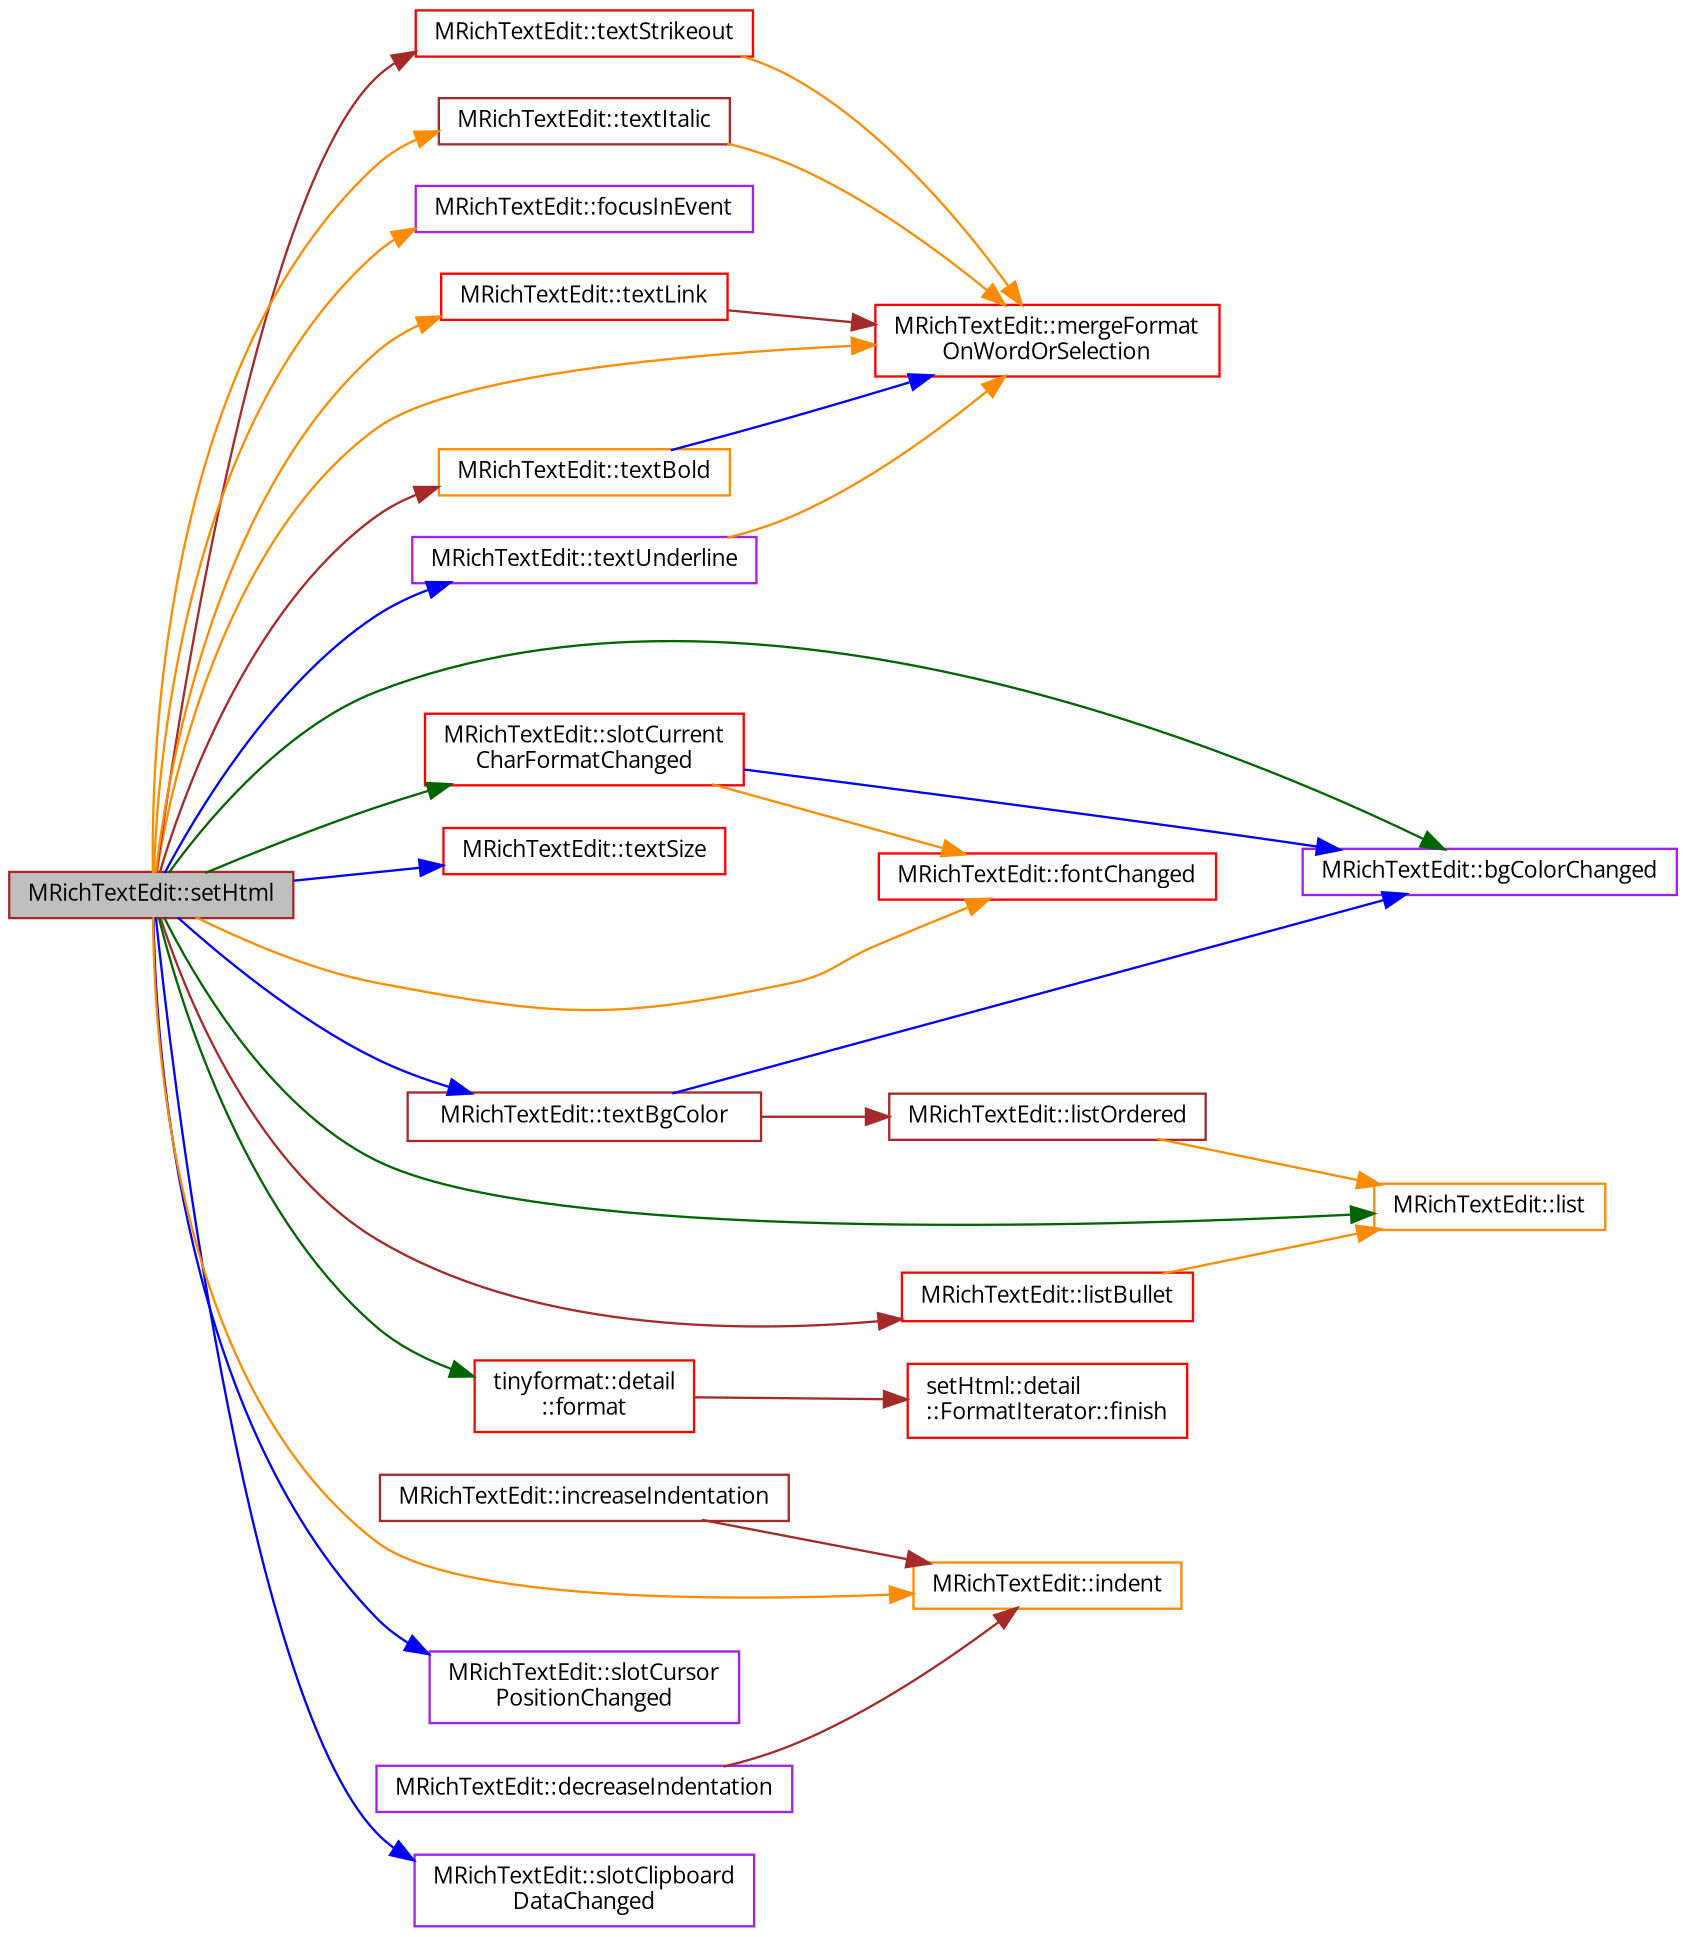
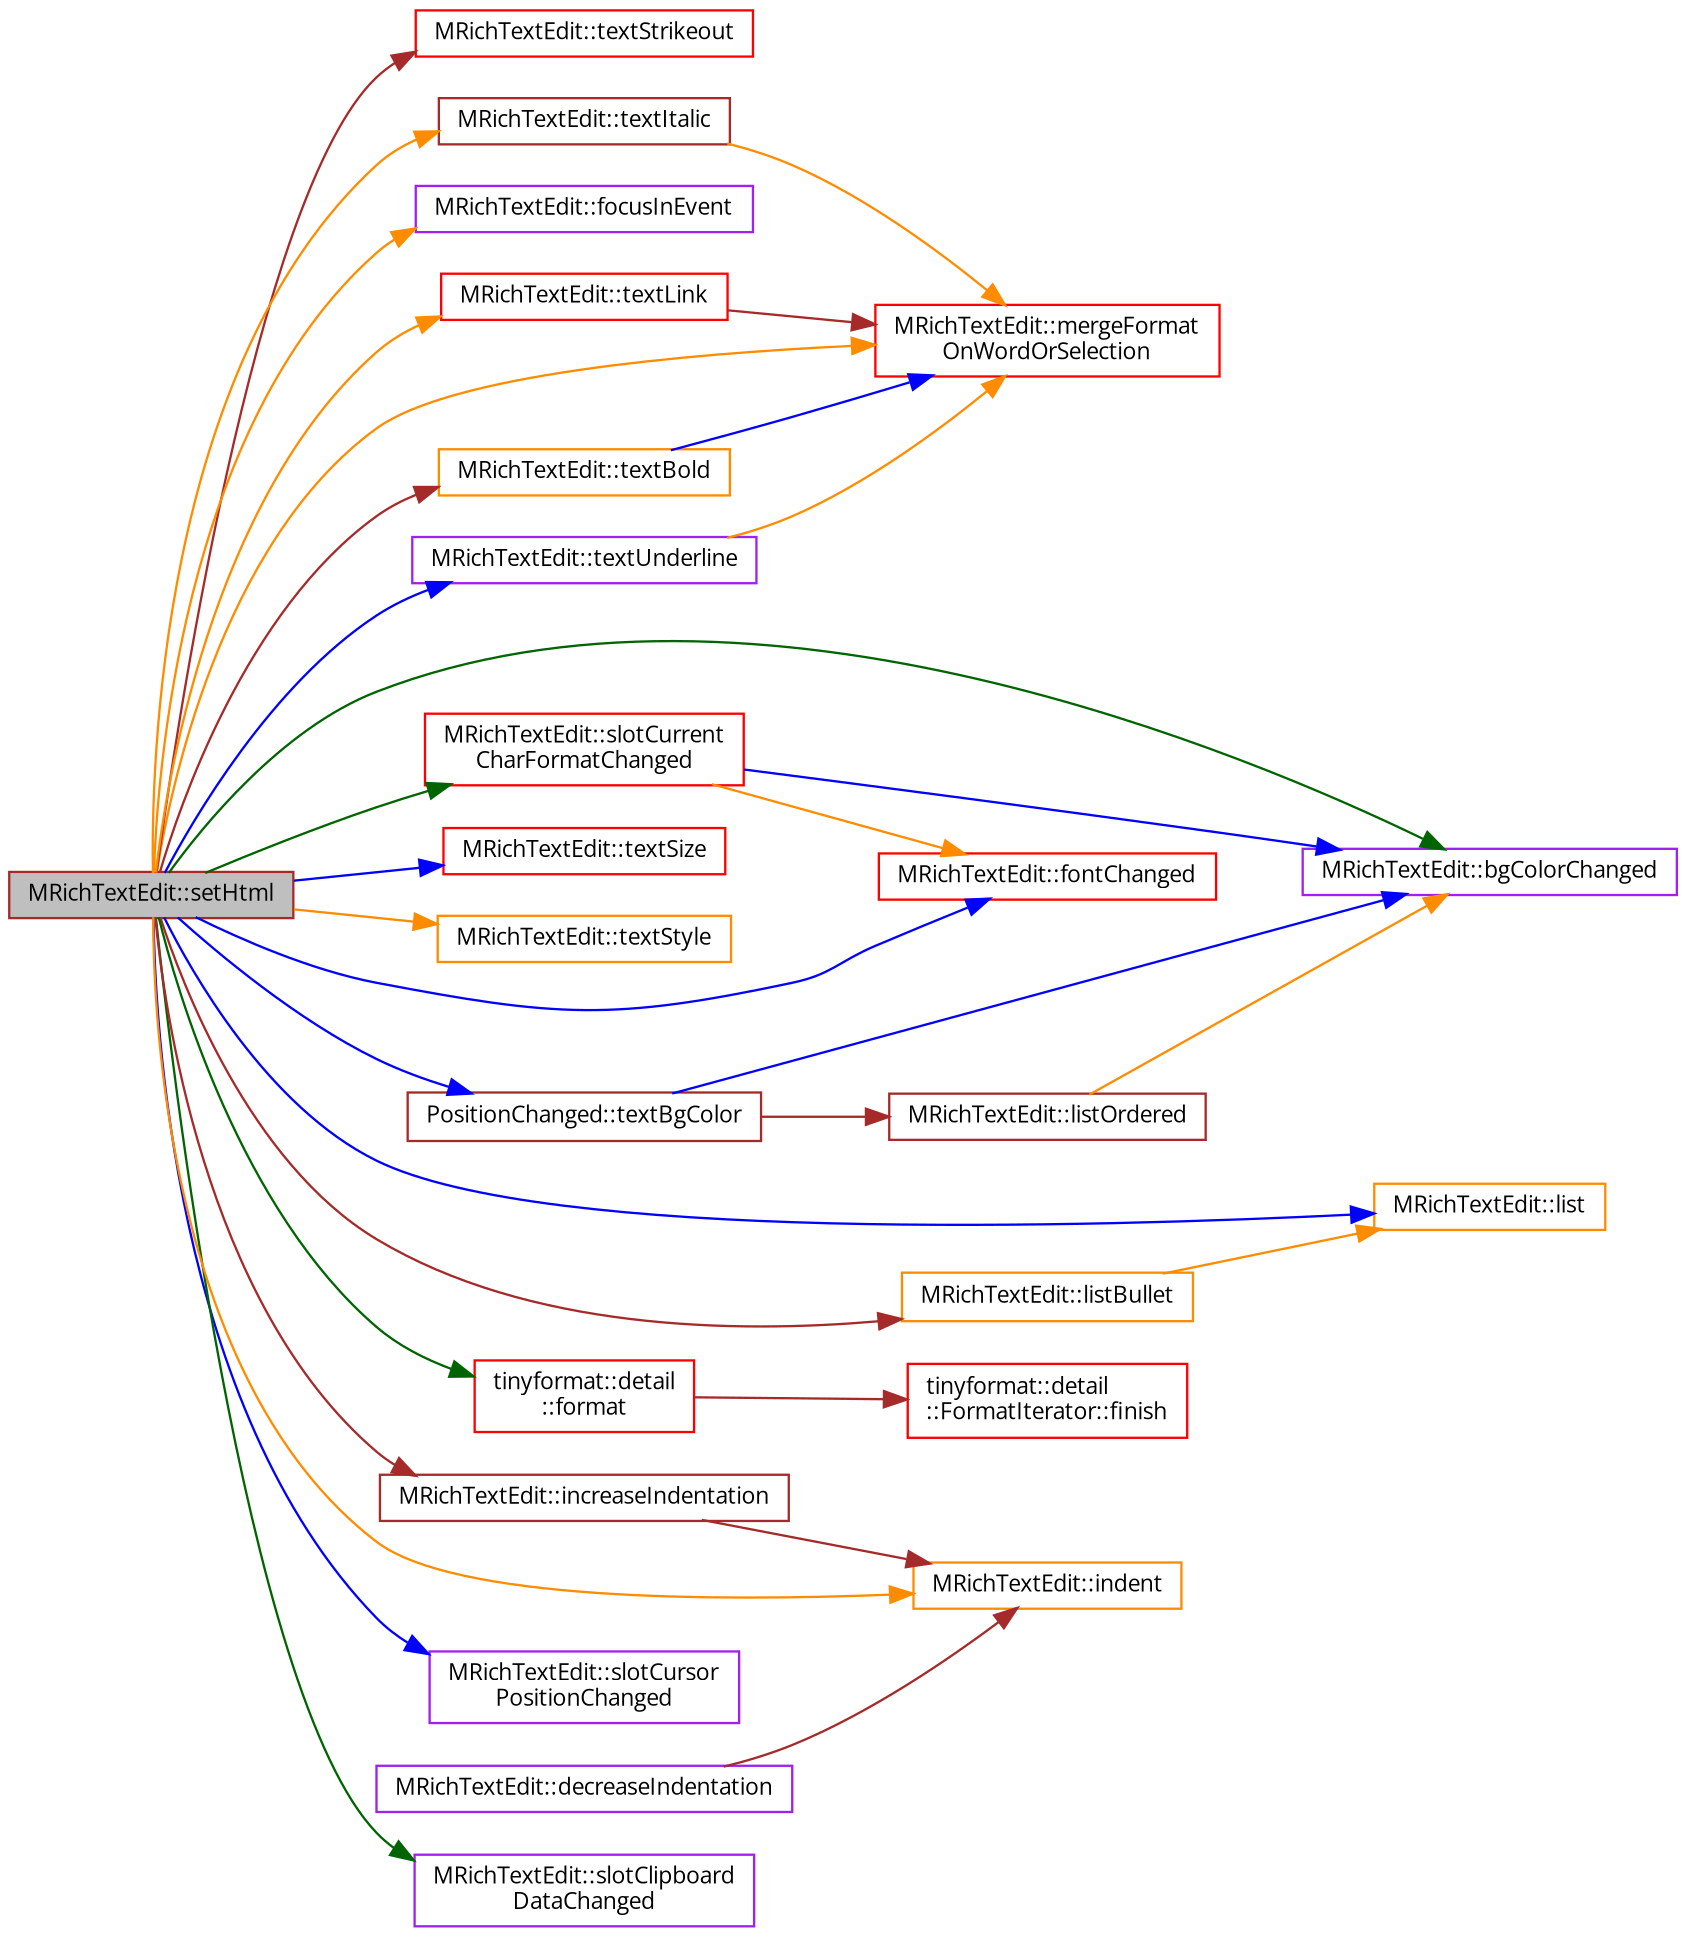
(891, 151) -> none
none -> (584, 939)
(584, 1010) -> (584, 1010)
(584, 1117) -> (584, 1117)
(1257, 1159) -> (1258, 1000)
none -> (224, 1216)
(697, 1218) -> (697, 1218)
(1047, 1297) -> (1047, 1297)
(227, 1399) -> (227, 1399)
(1047, 1401) -> (1047, 1401)
